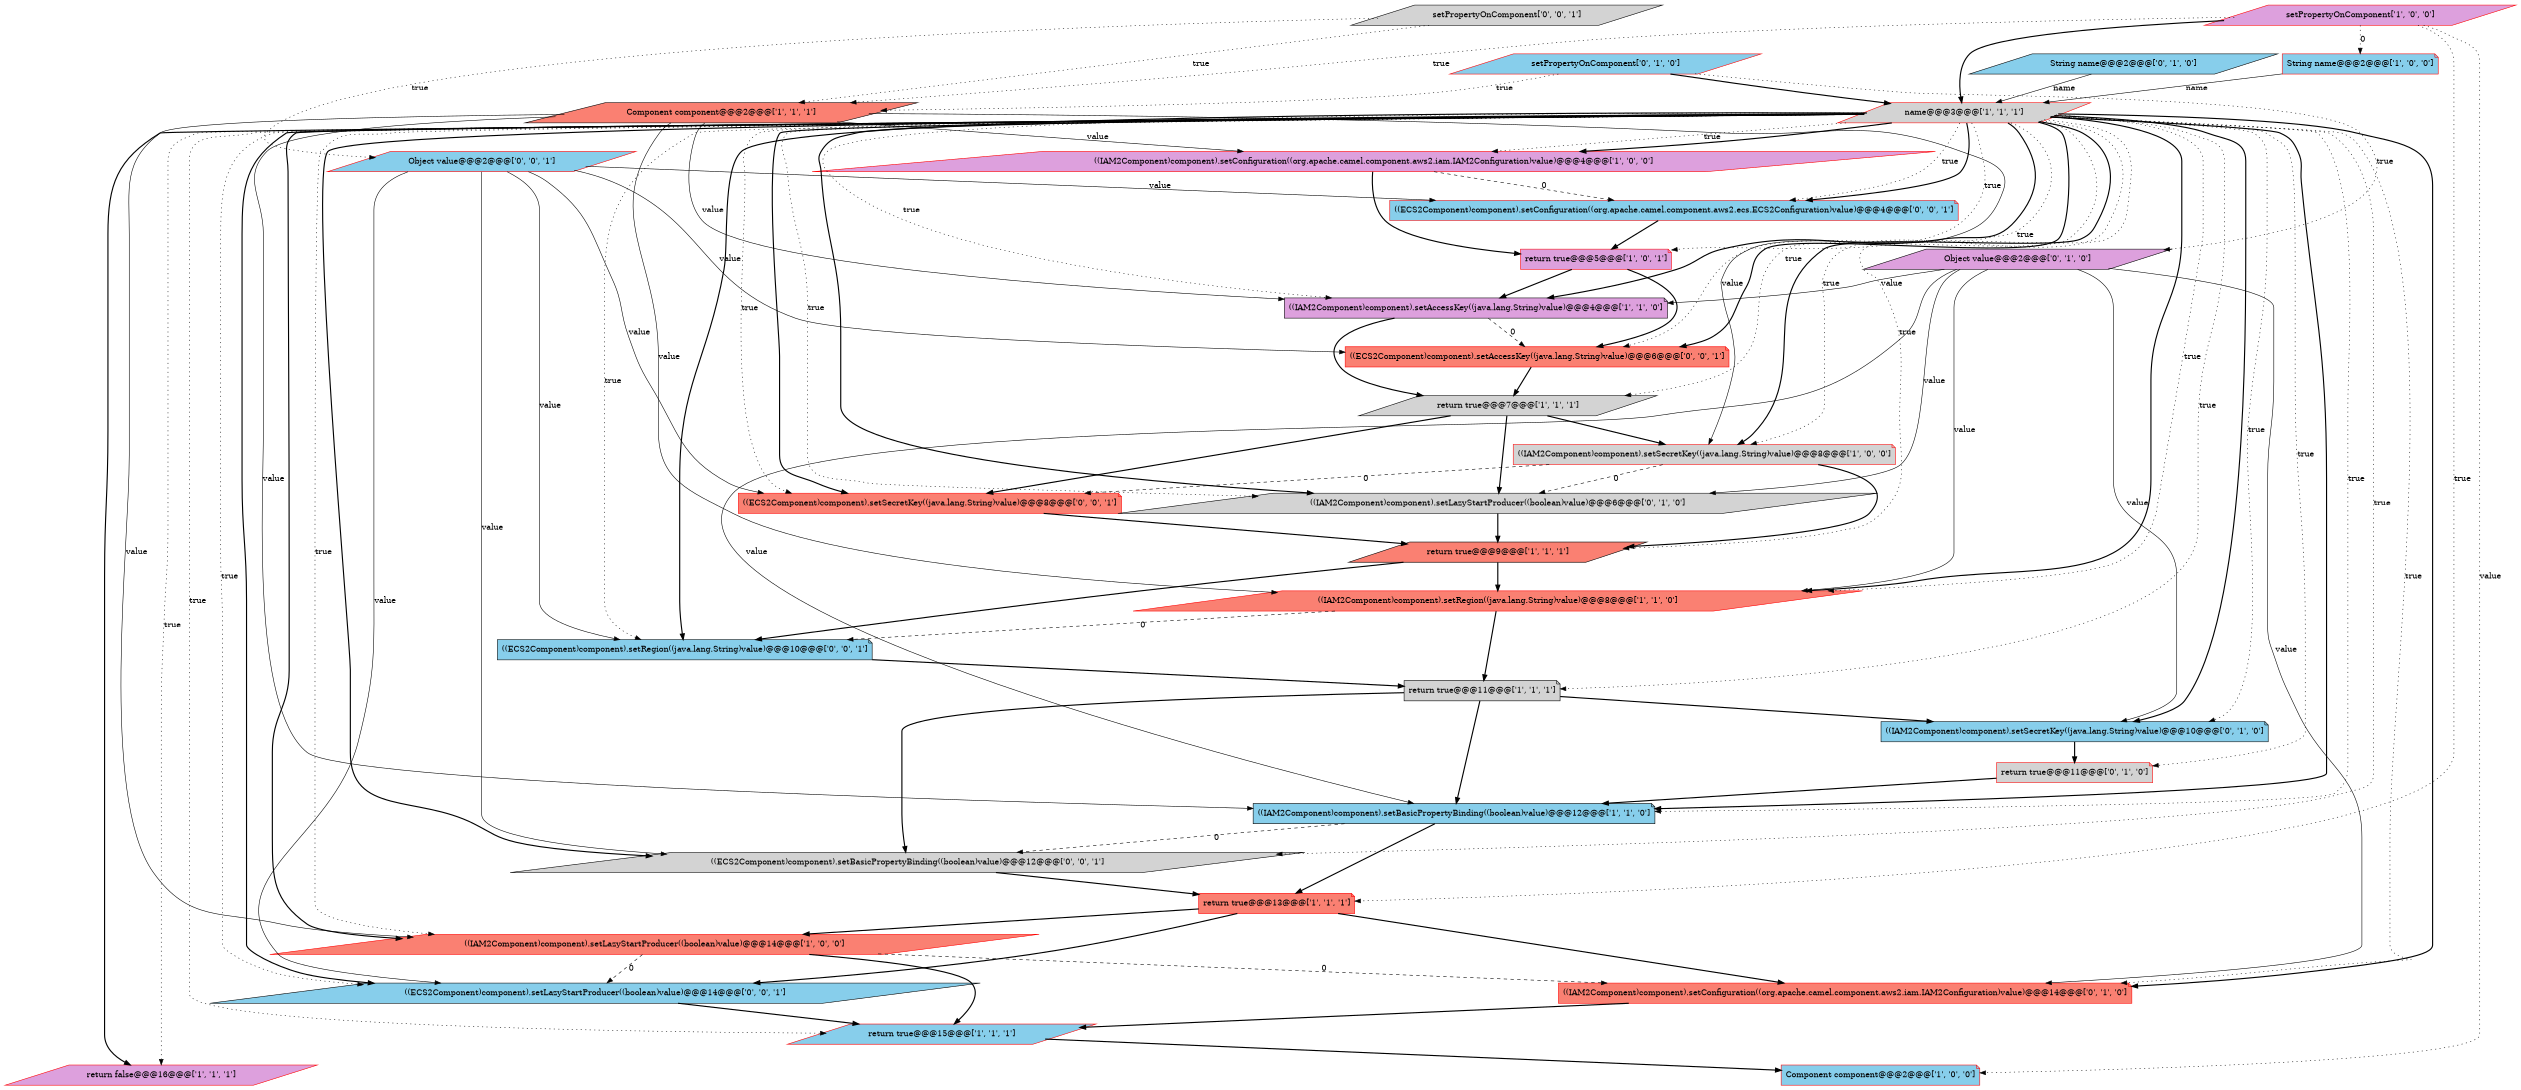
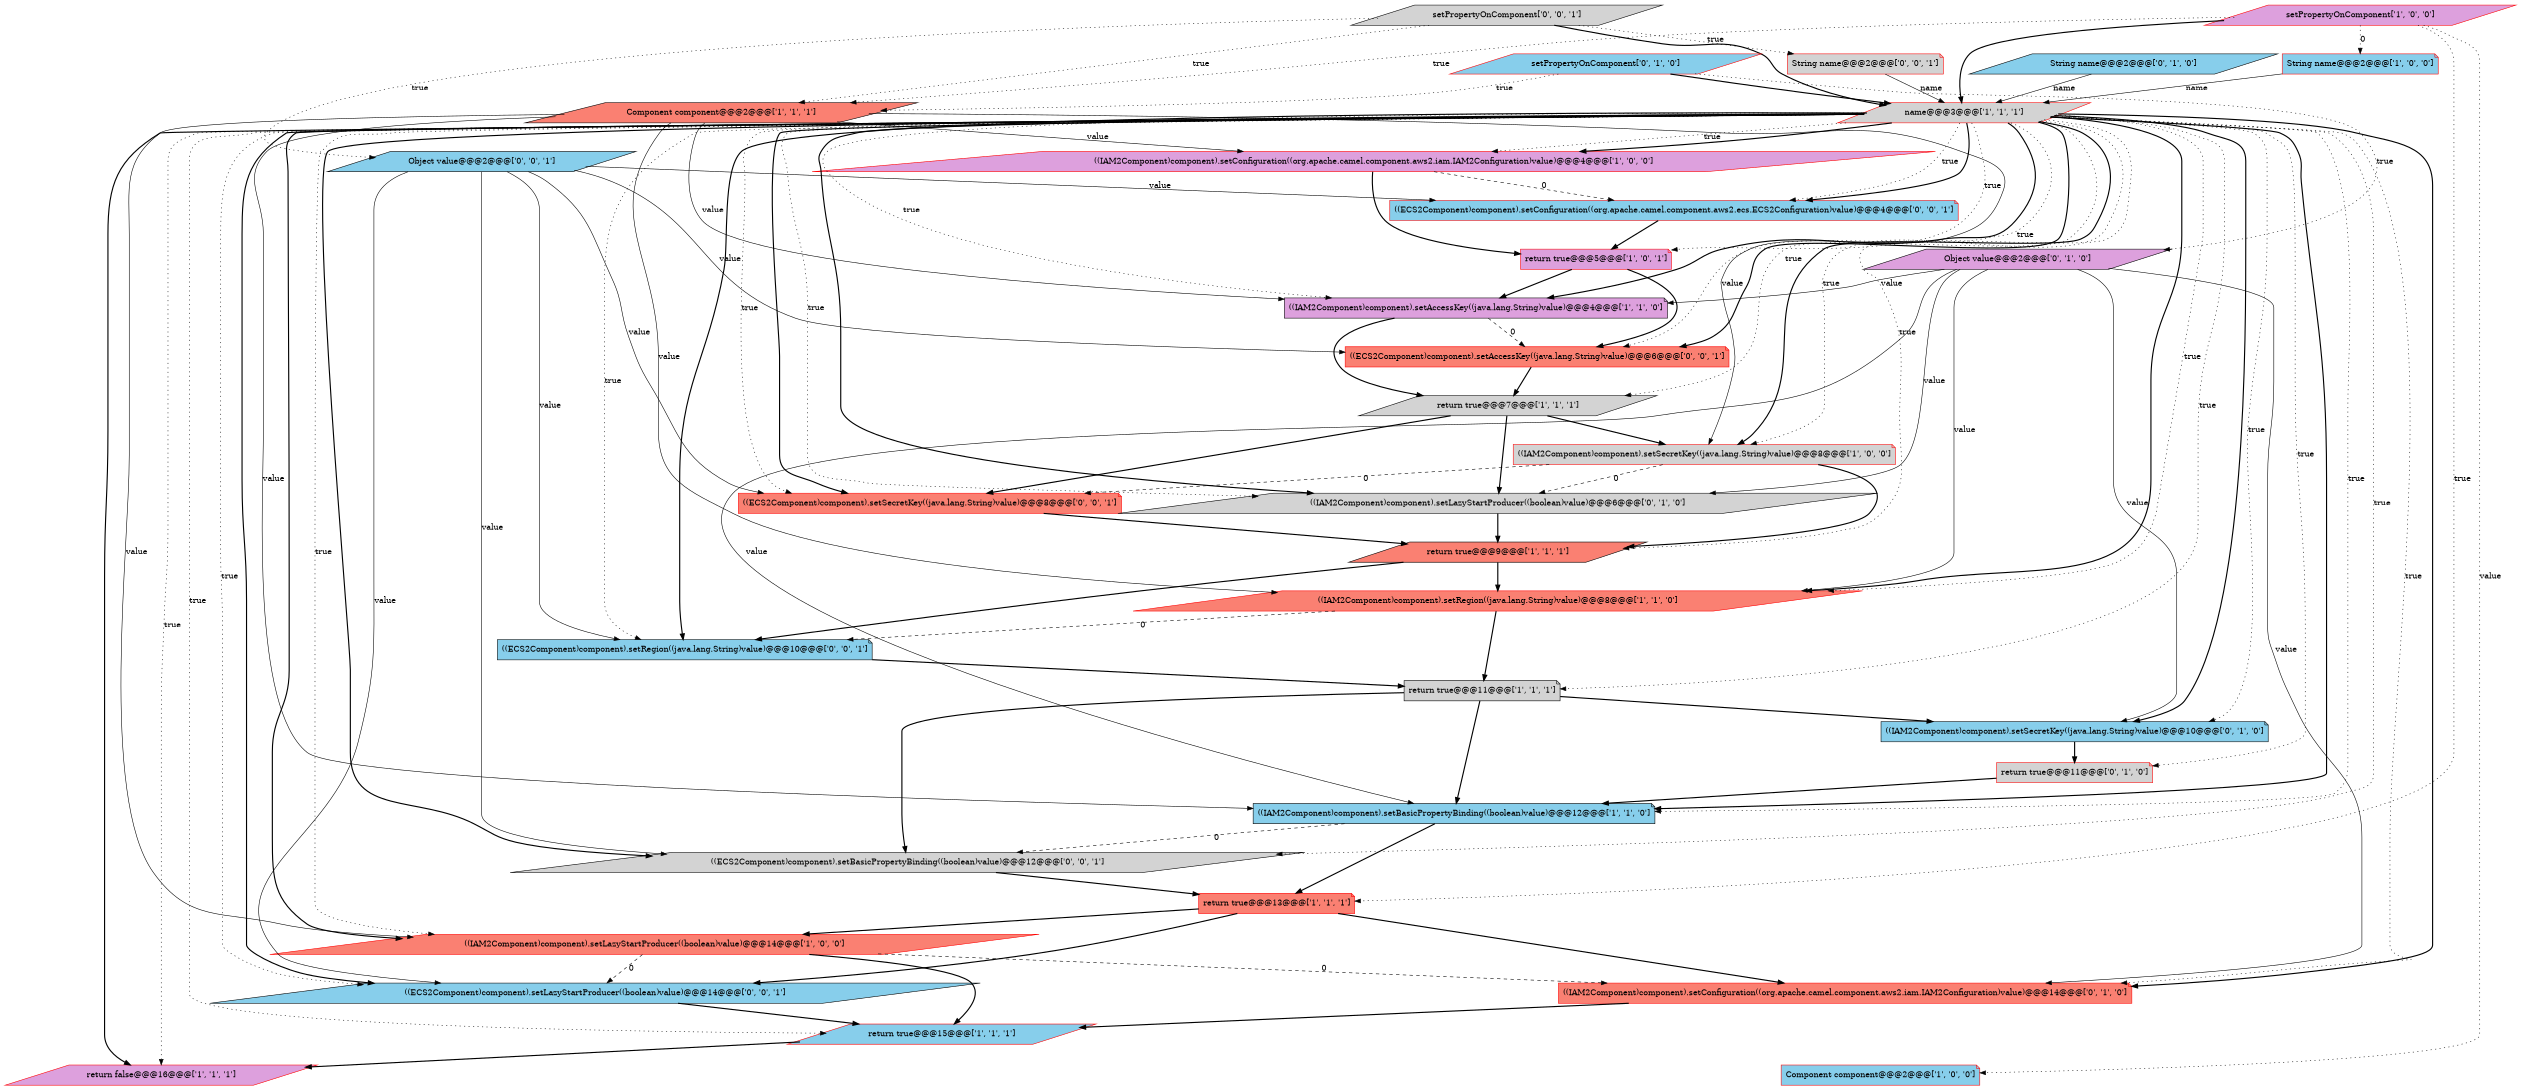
none -> (1698, 45)
none -> (1865, 64)
(482, 162) -> (482, 162)
(1410, 1055) -> (556, 1054)
